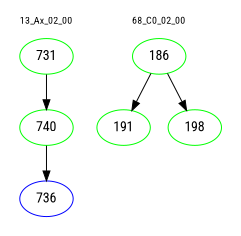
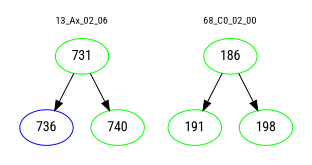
(46, 21) -> (82, 21)
(46, 158) -> (67, 88)
